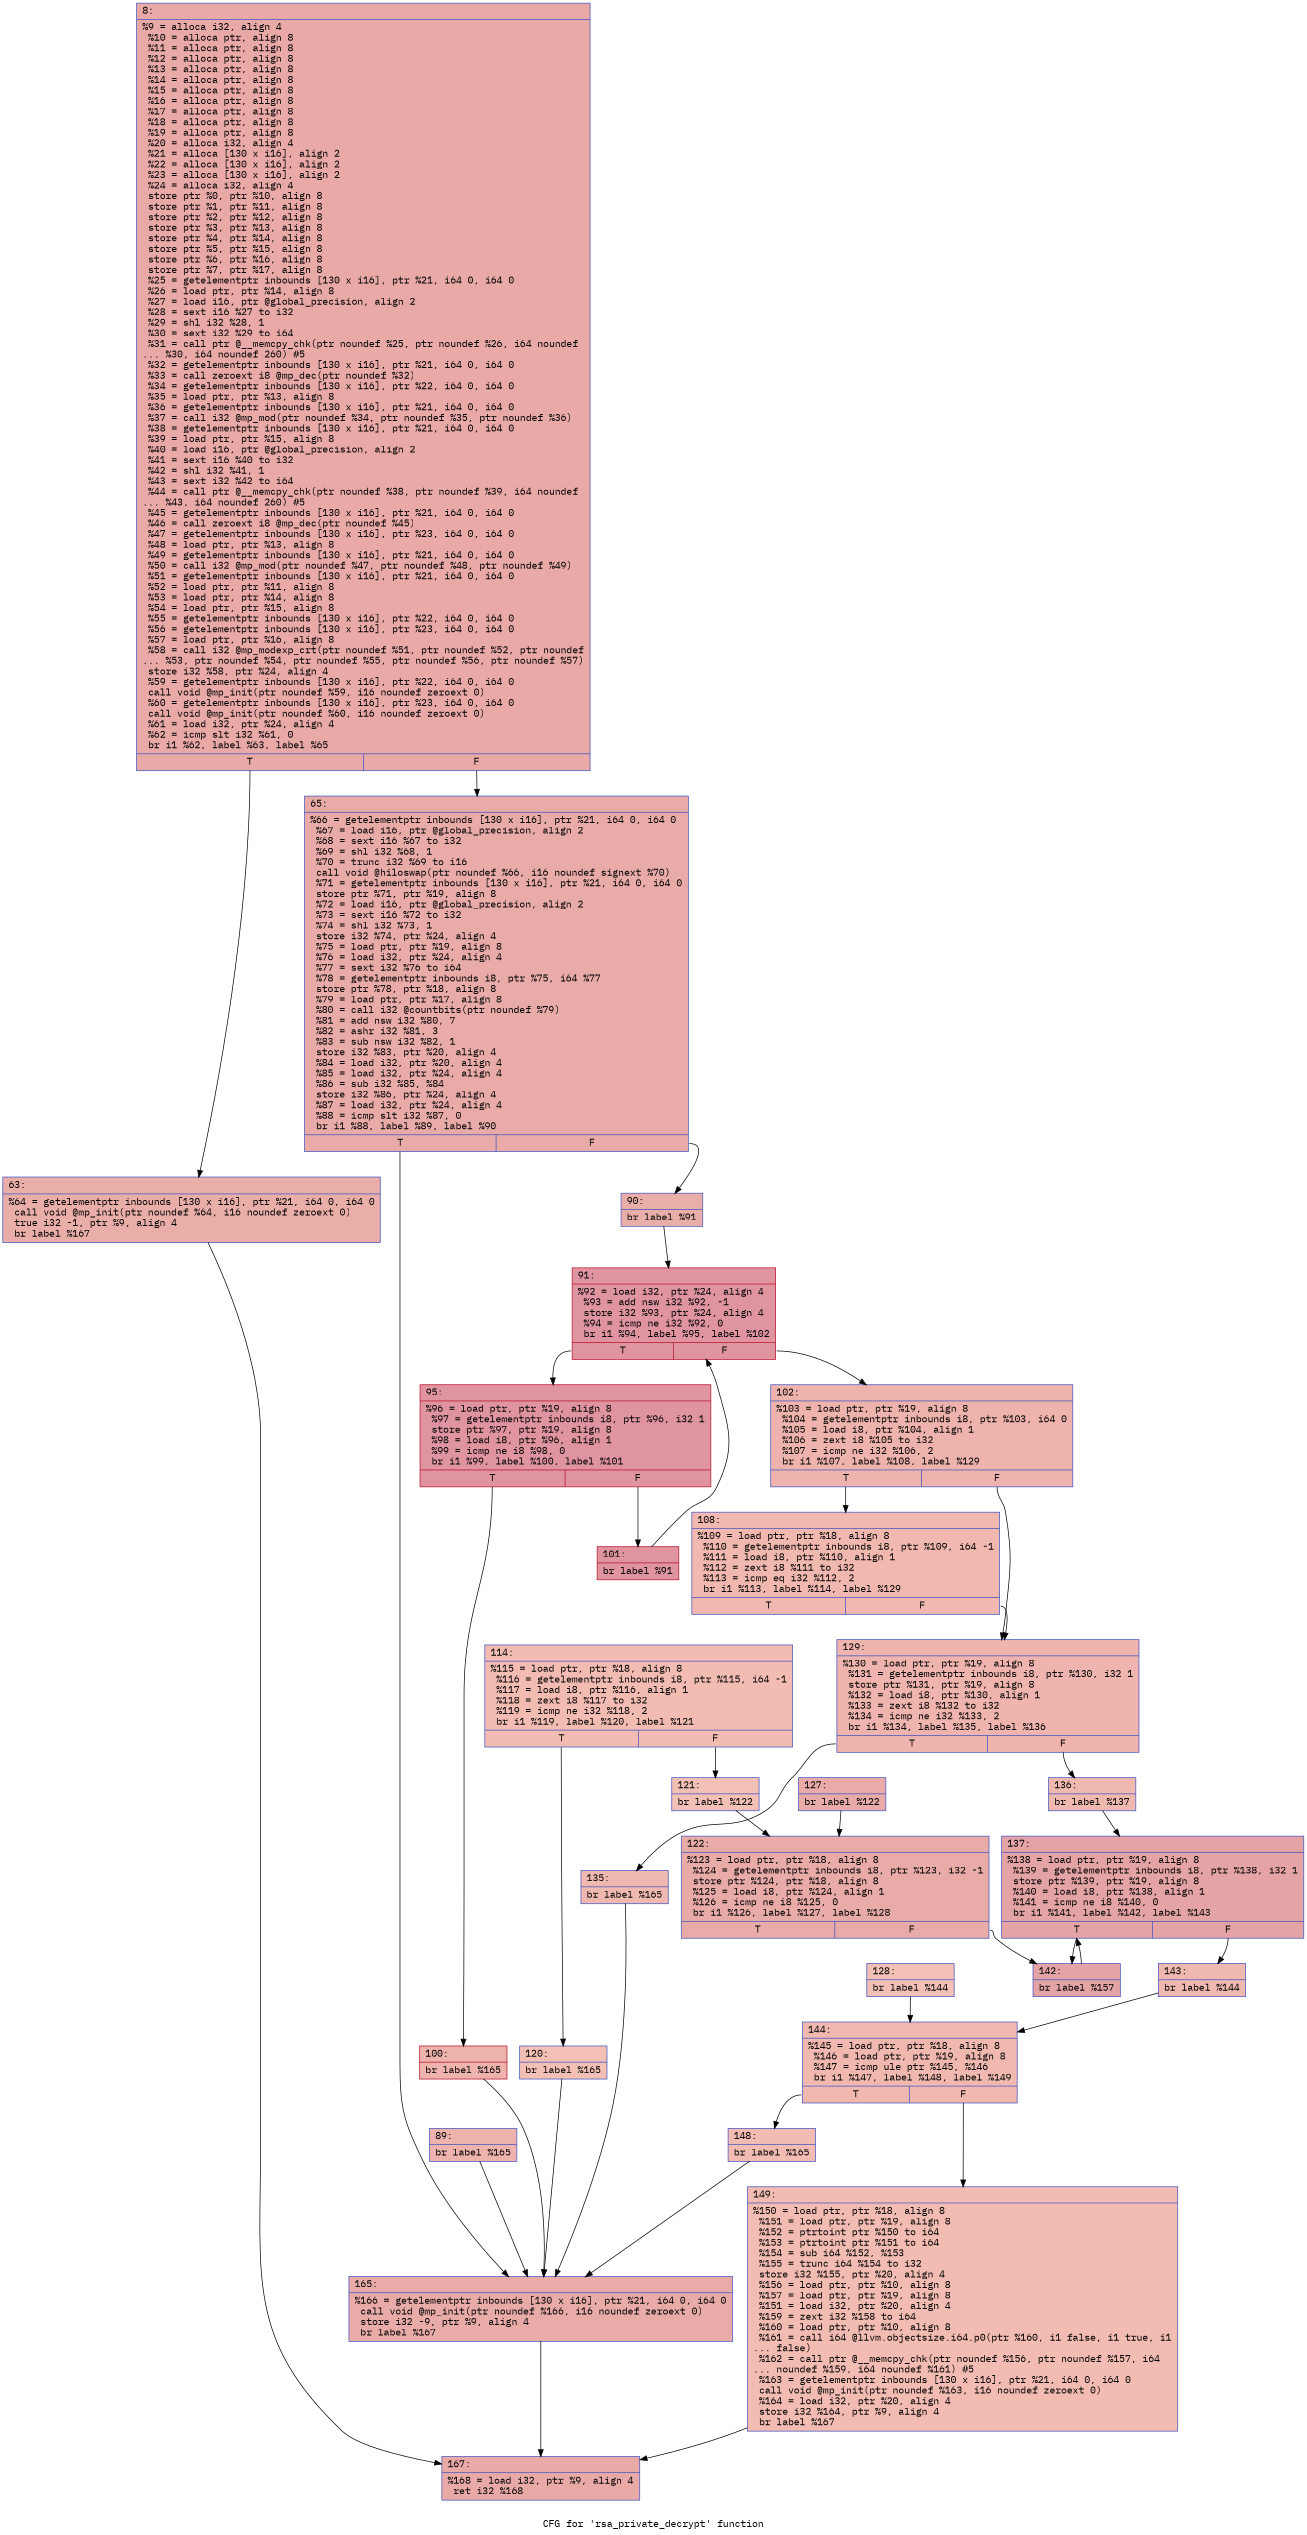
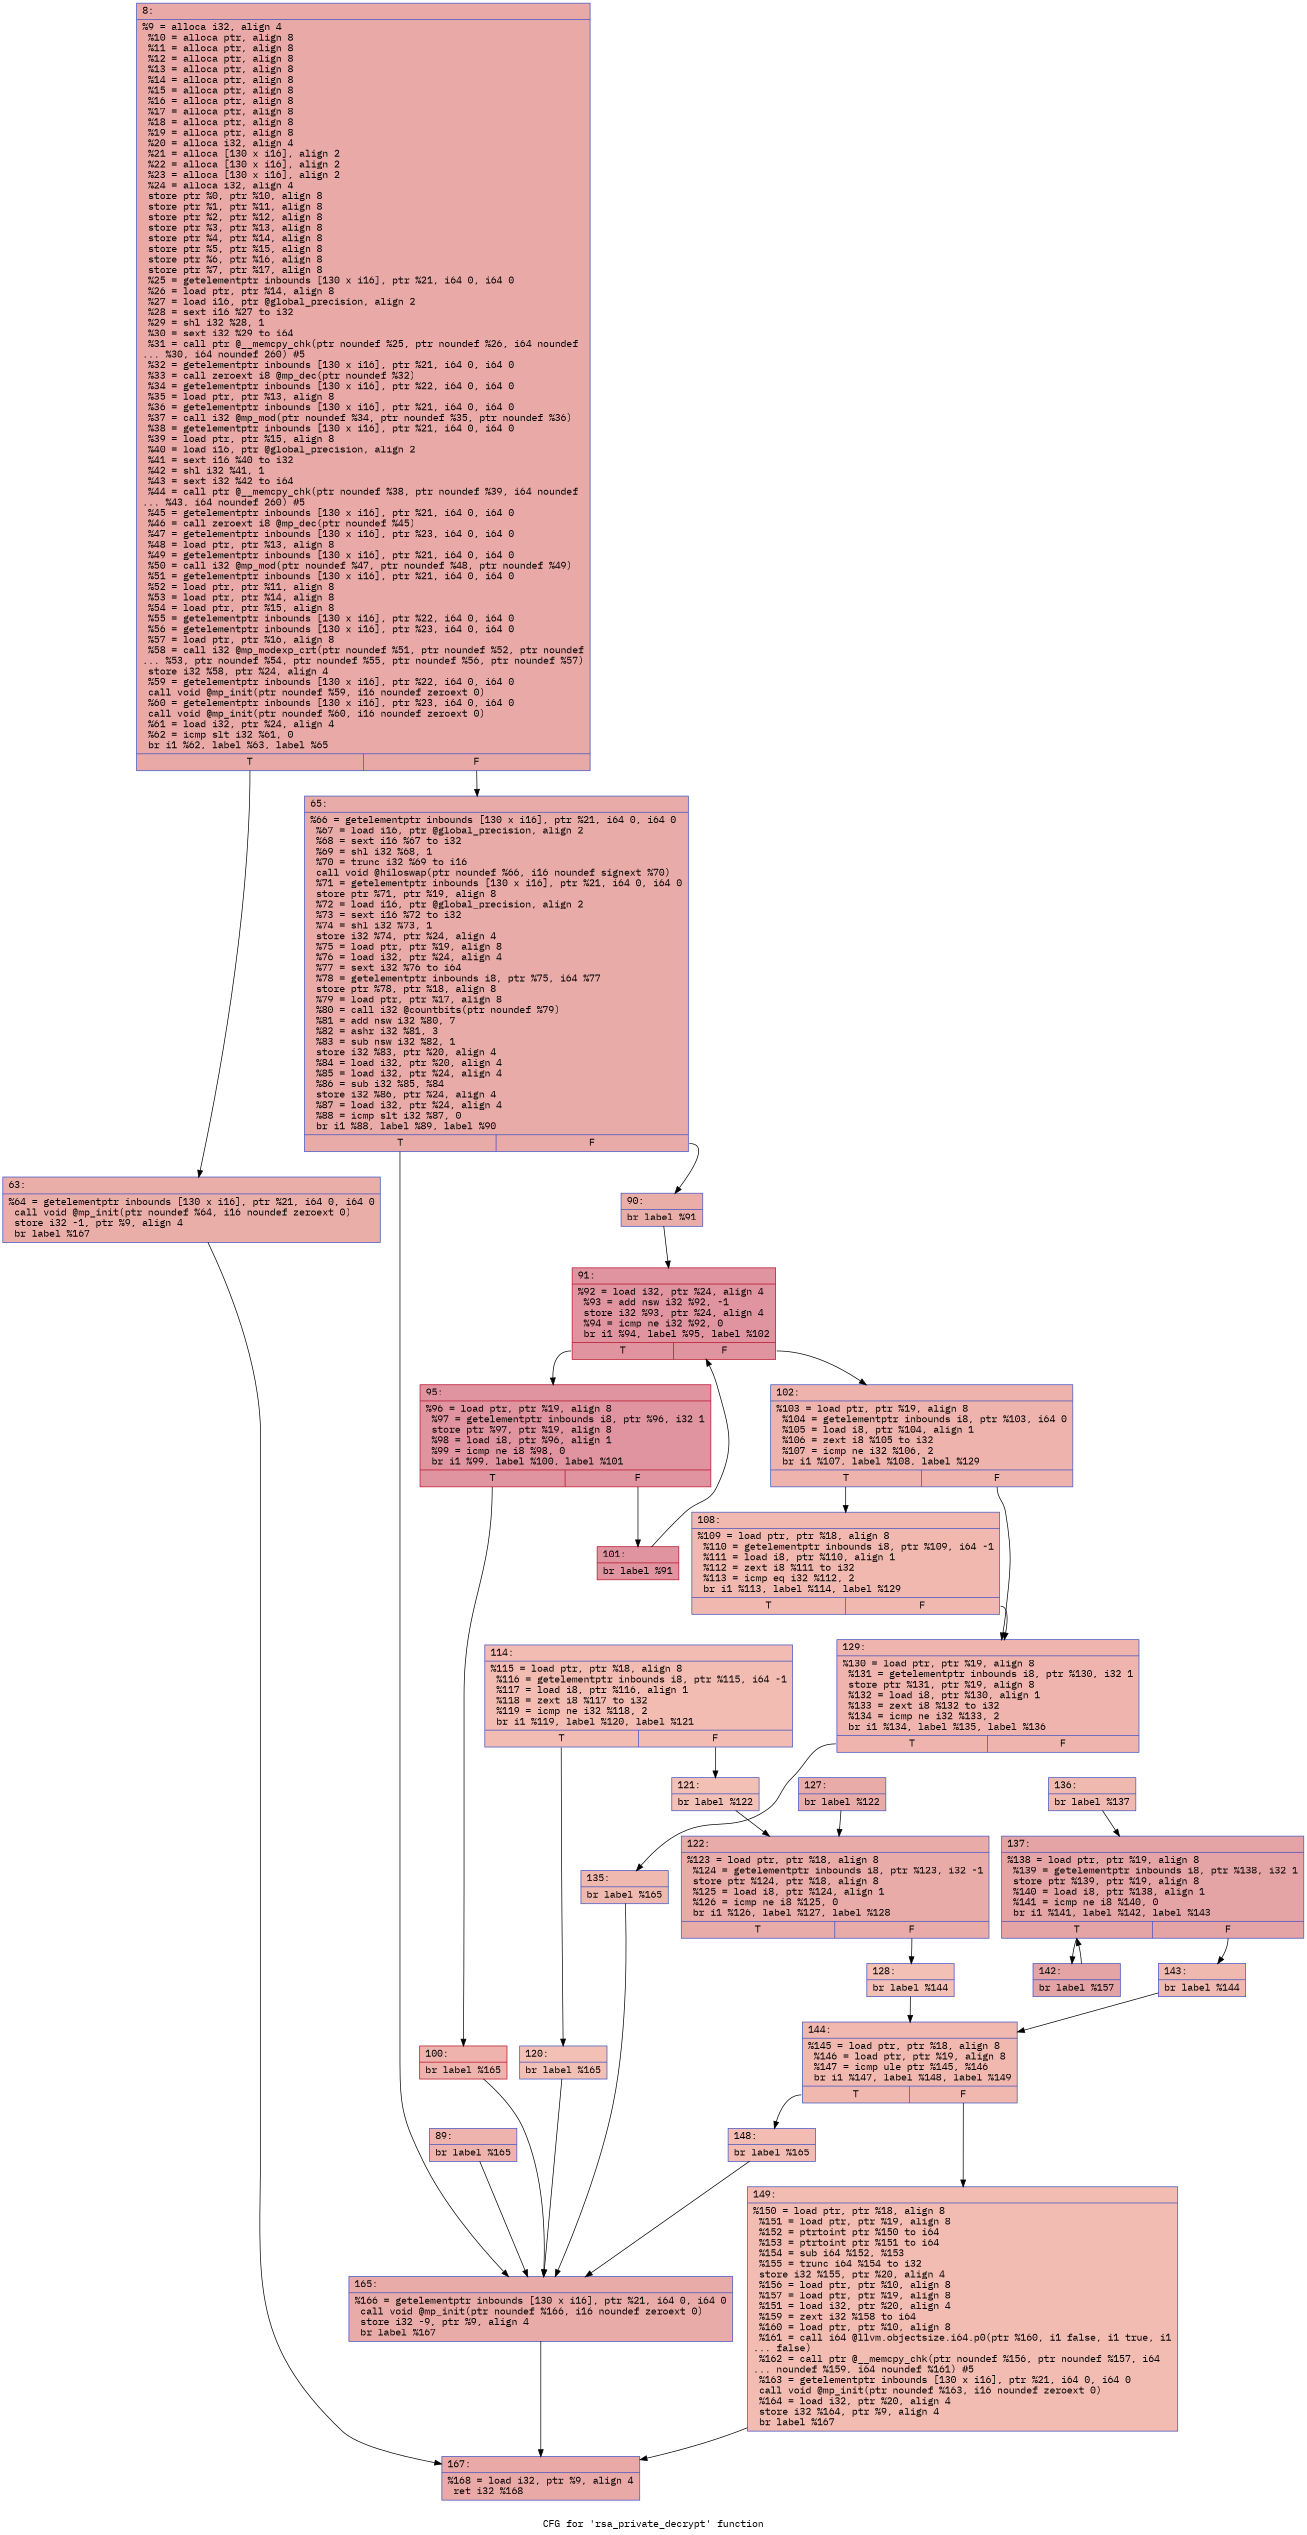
(93, 1223) -> (96, 1223)
(1065, 1763) -> none
(1008, 1948) -> (912, 1947)
